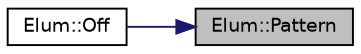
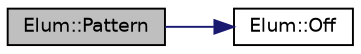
(151, 27) -> (189, 27)
